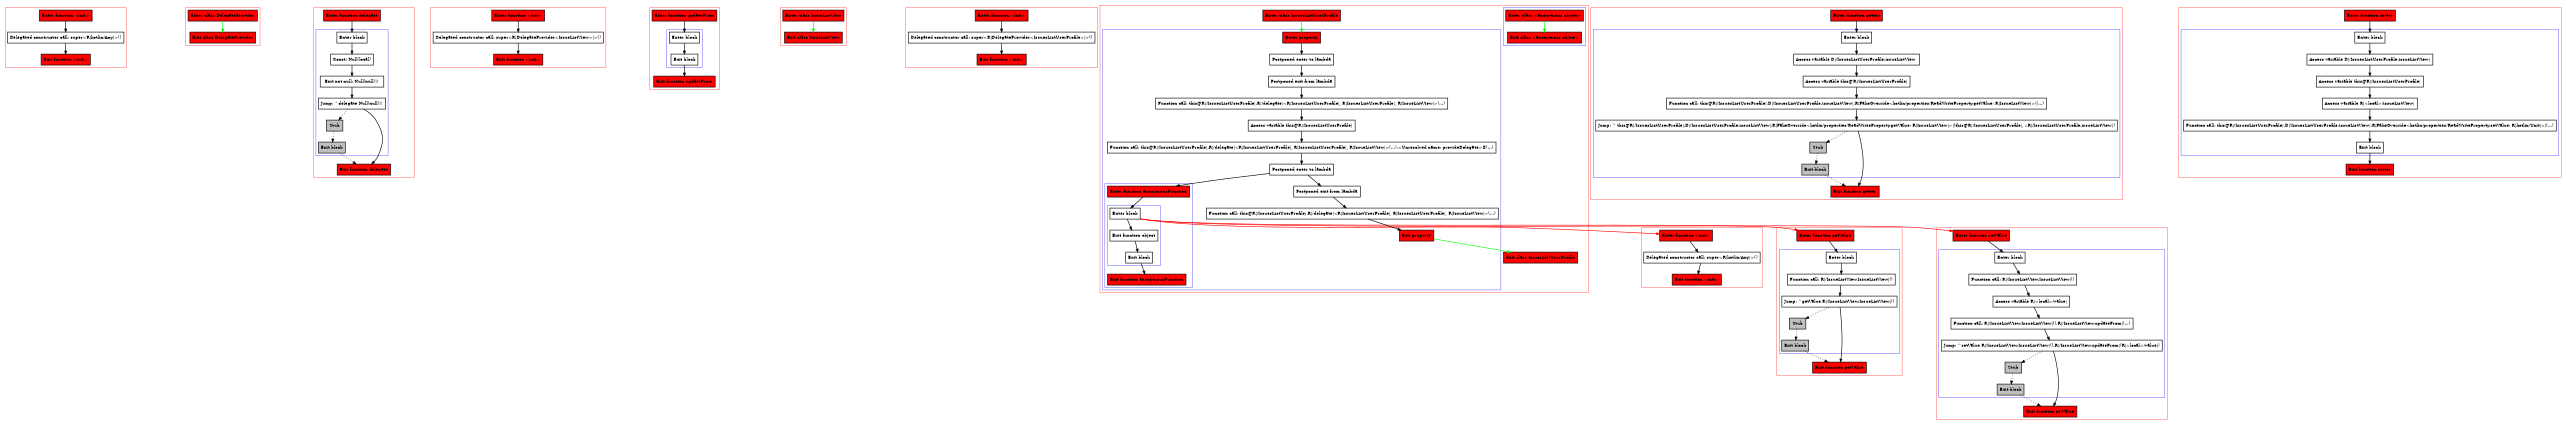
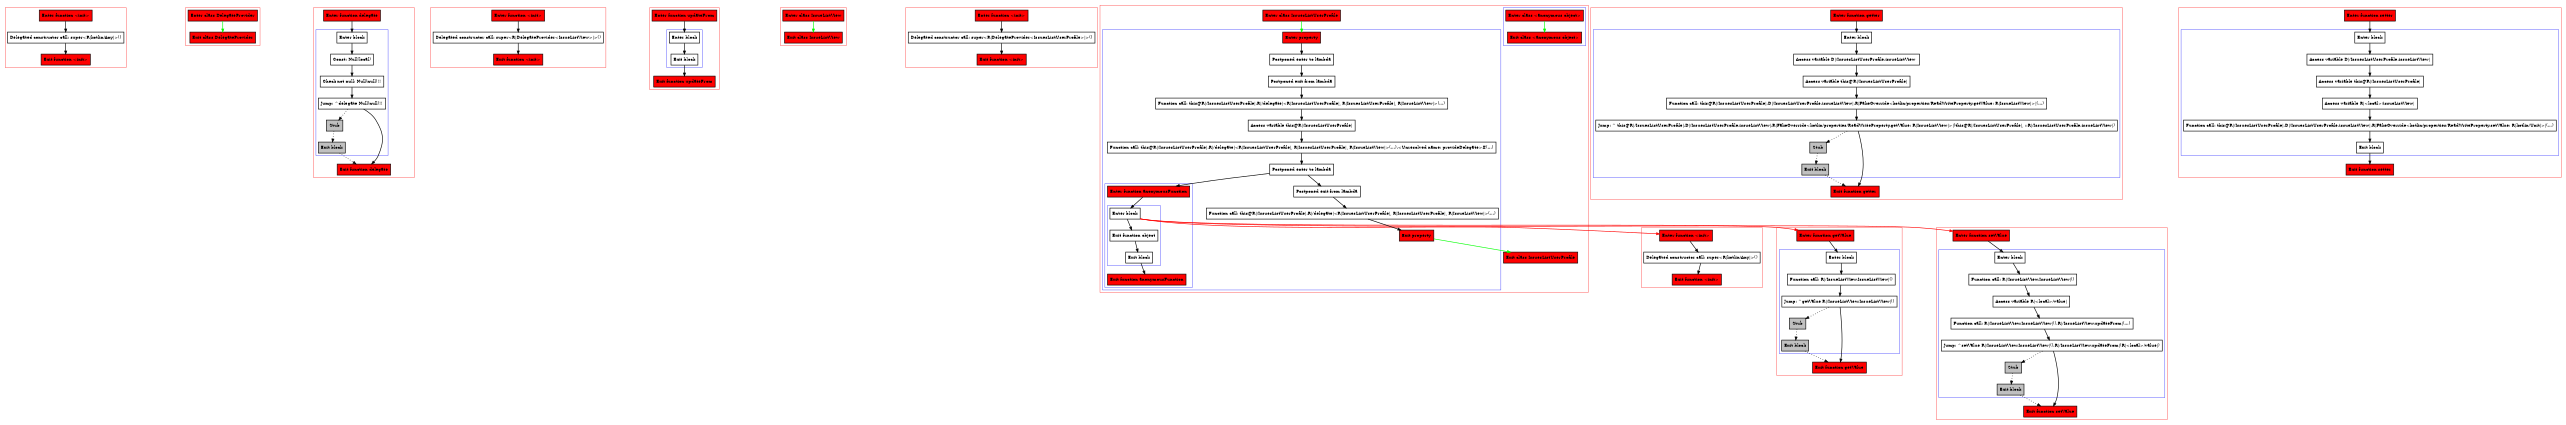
(352, 82) -> (352, 82)
